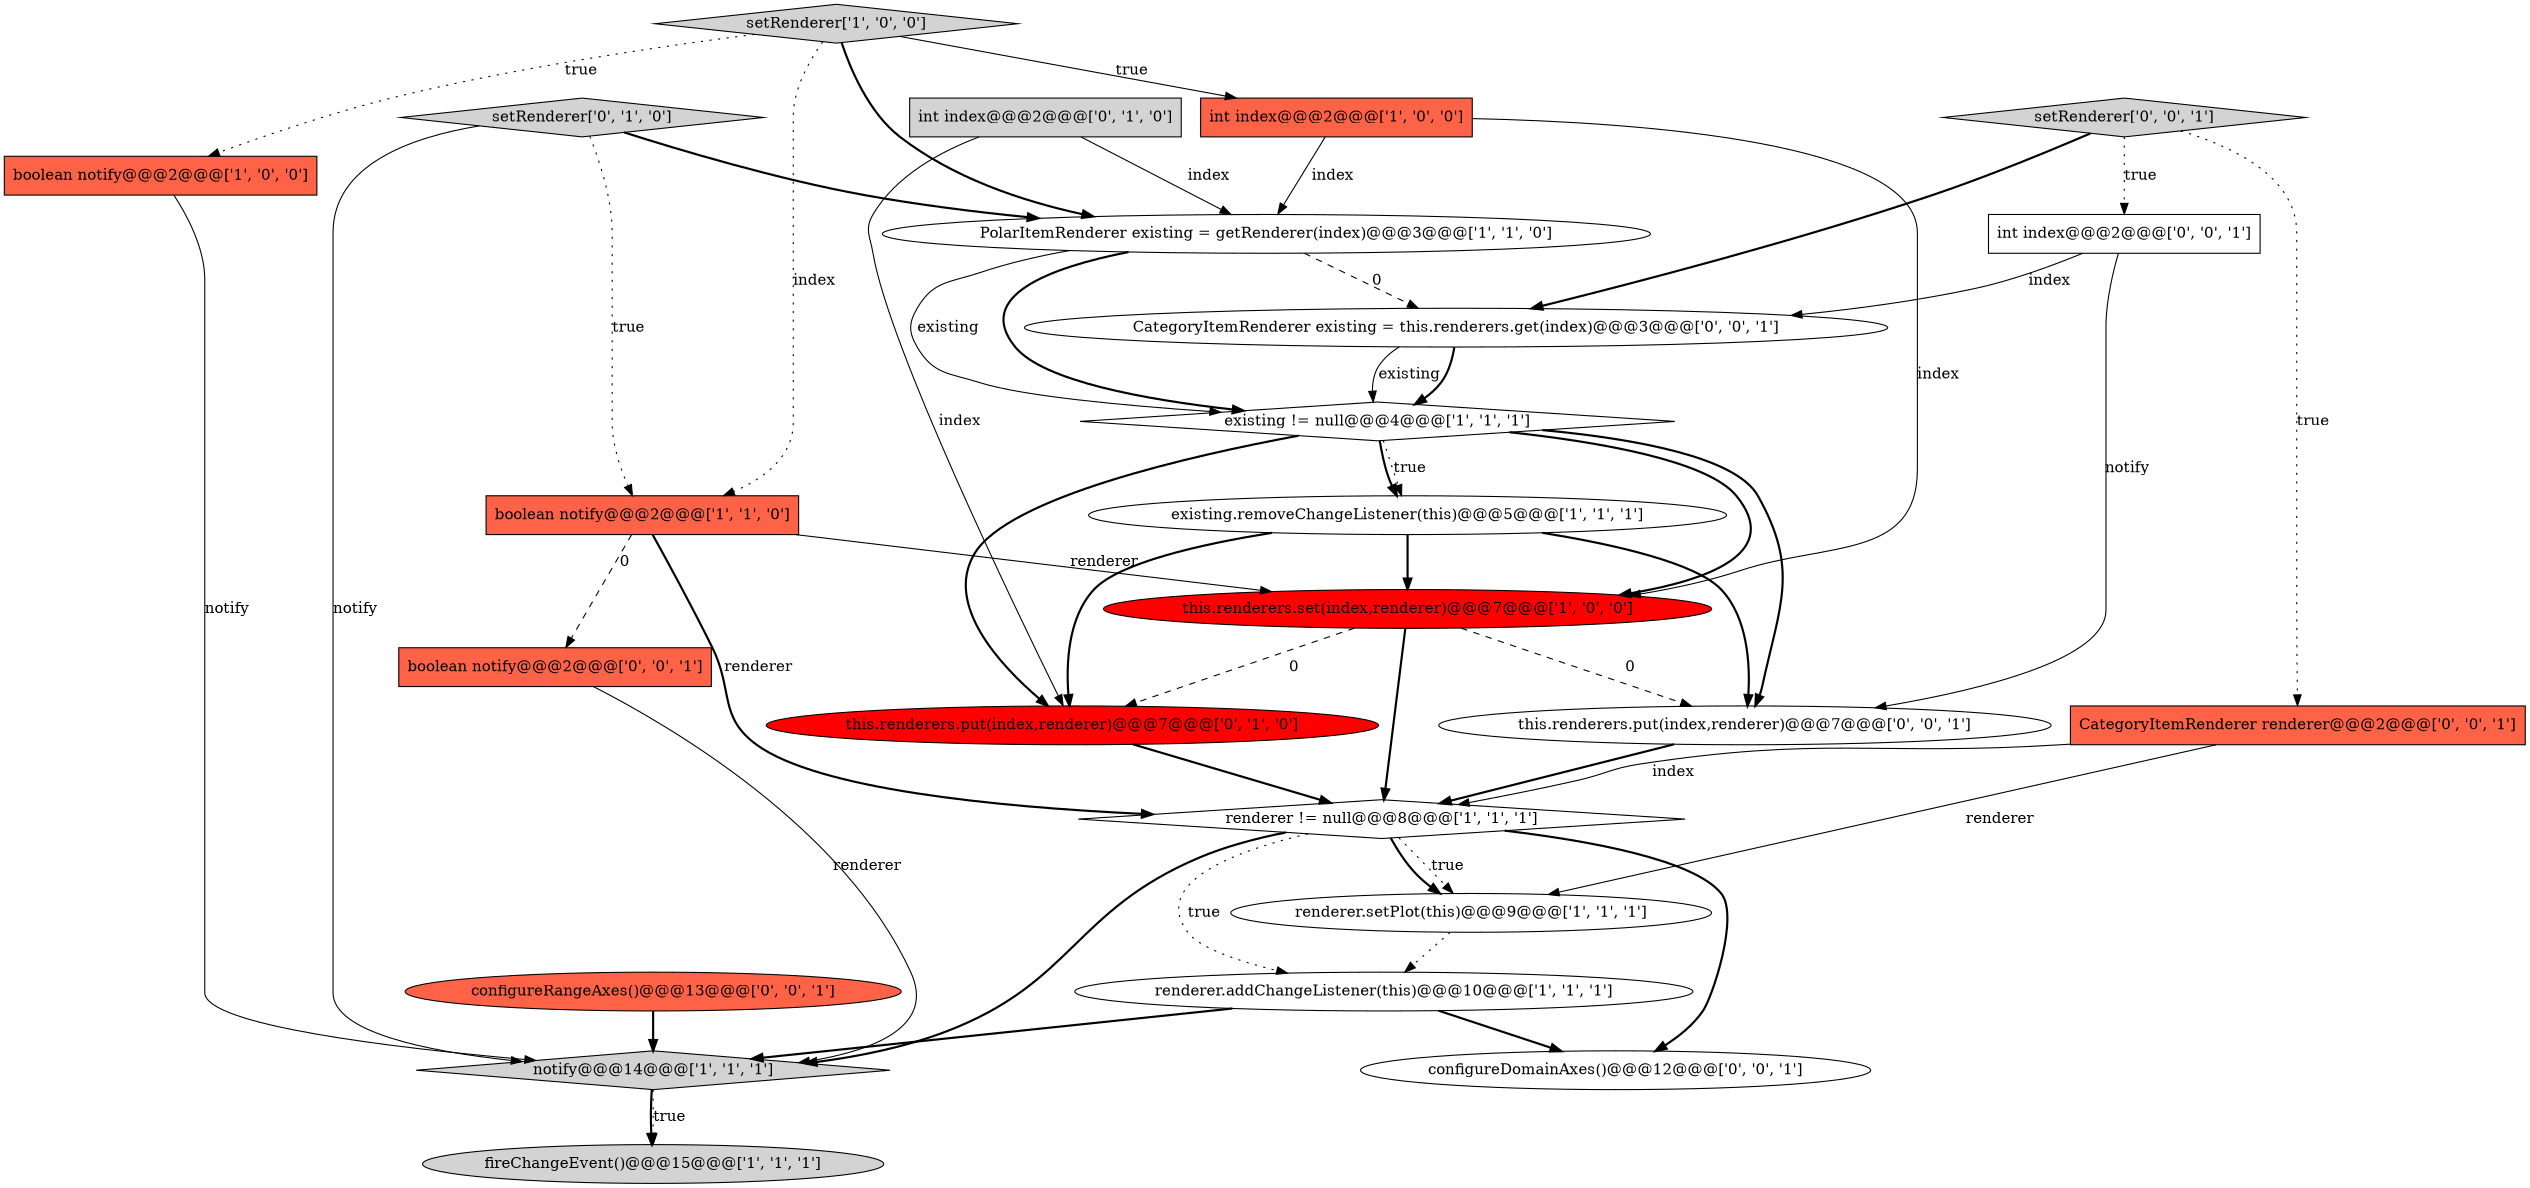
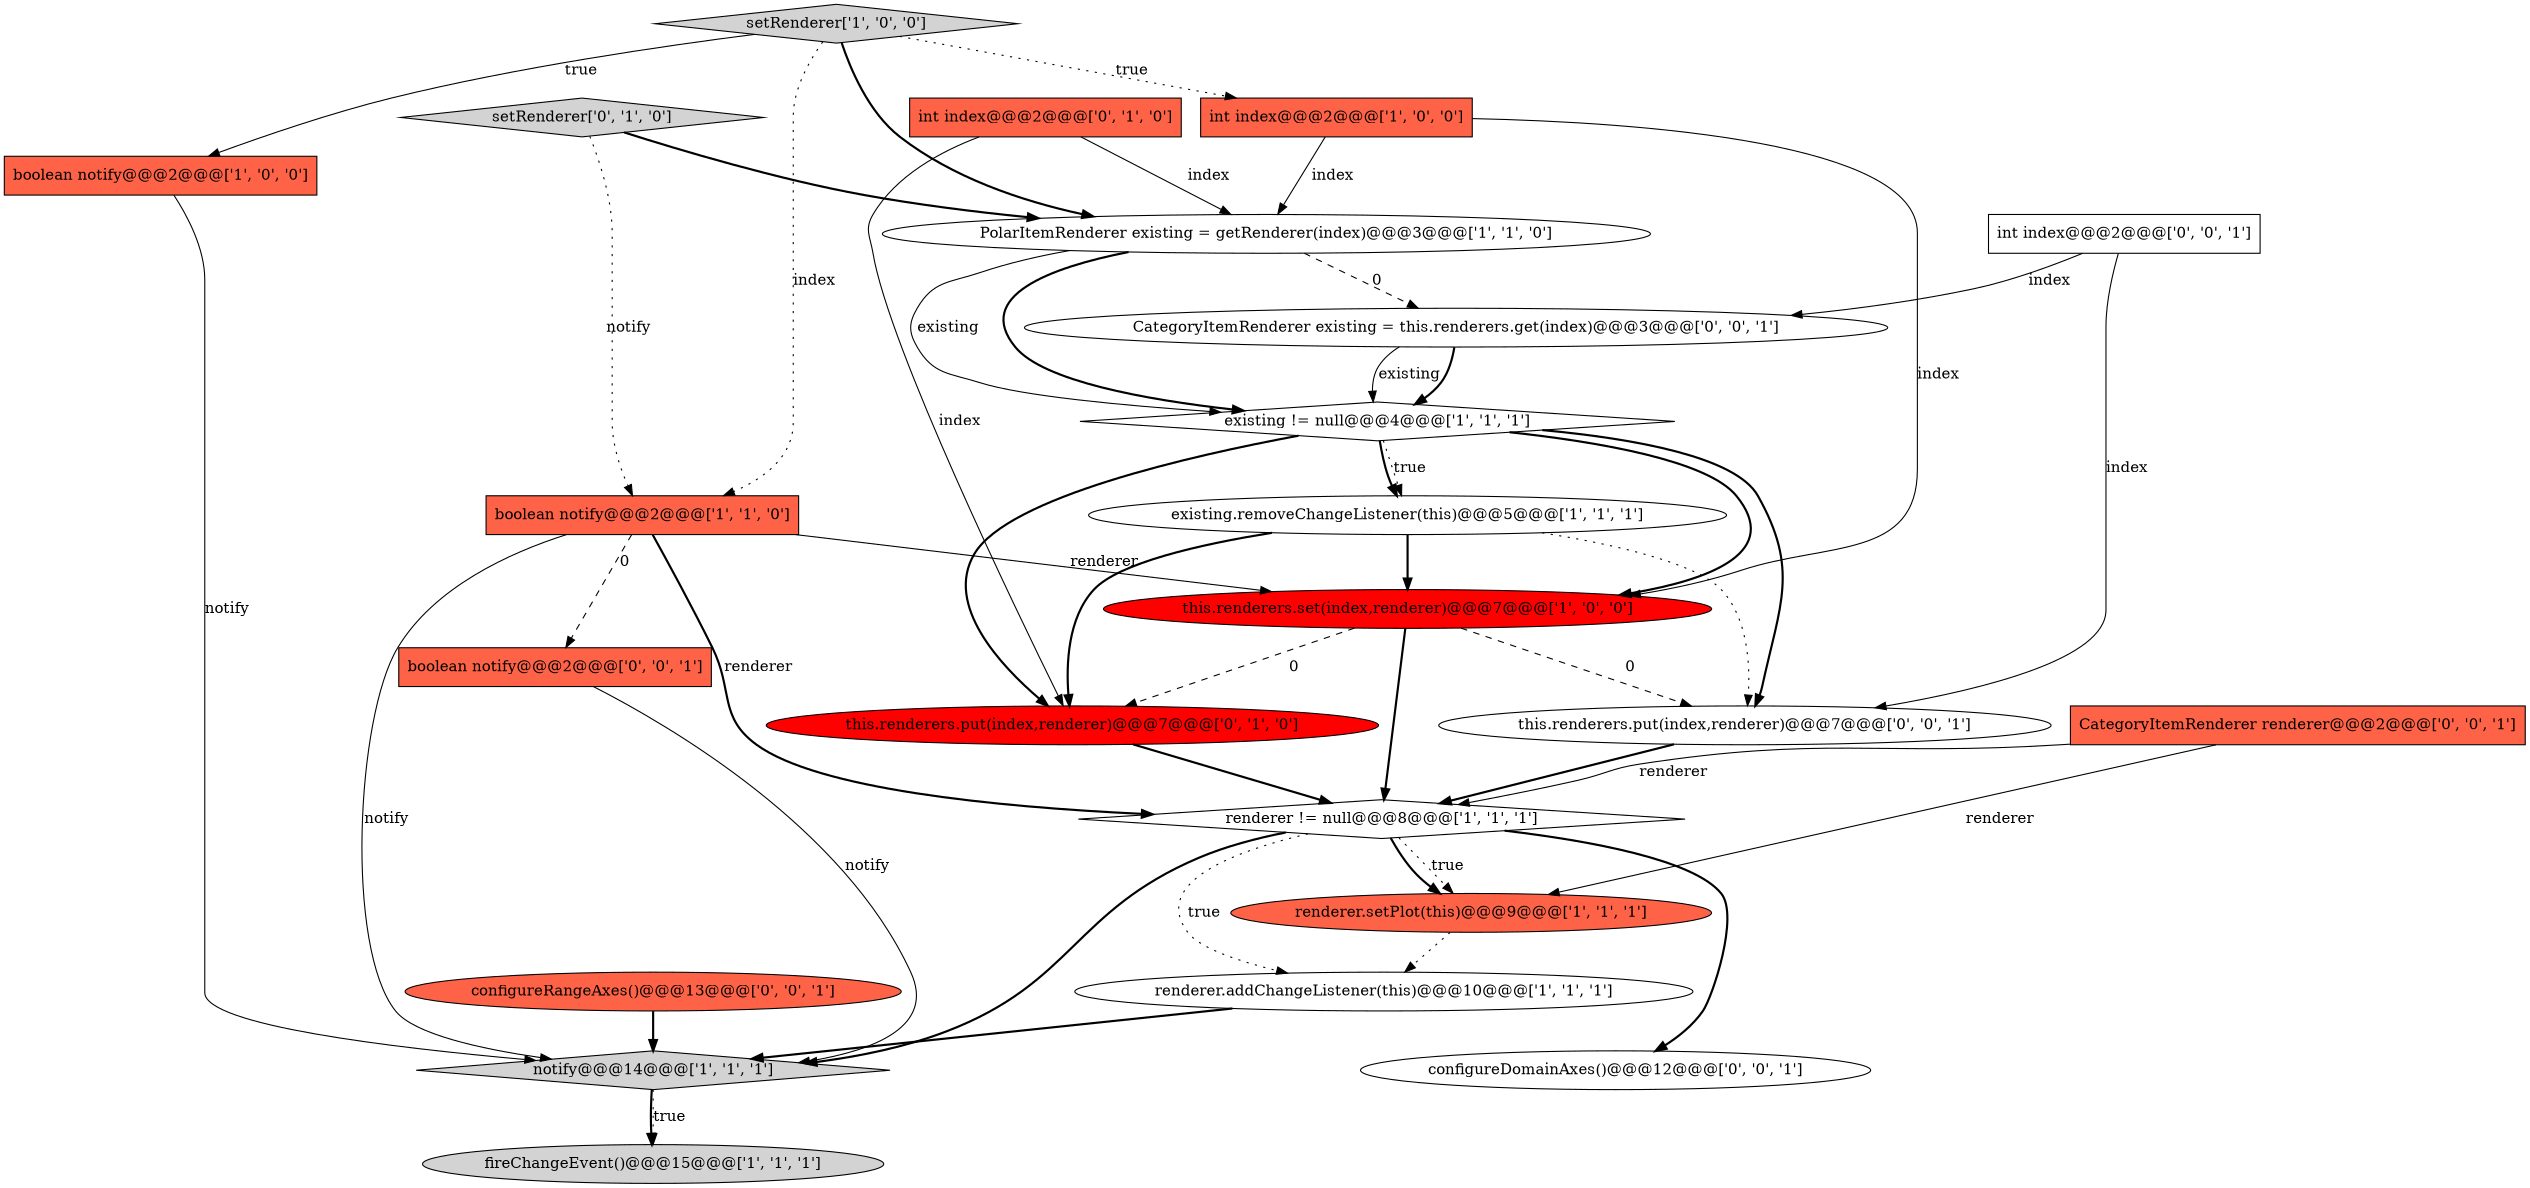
(1063, 66) -> (1063, 66)
(483, 78) -> (483, 78)
(1045, 117) -> (1045, 117)
(2124, 117) -> none
(629, 328) -> (629, 328)
(2128, 468) -> (2128, 468)
(1688, 569) -> (1688, 569)
(333, 614) -> (364, 803)
(1674, 772) -> (1674, 772)
(868, 866) -> (868, 866)
(1471, 913) -> (1471, 913)
(1495, 1029) -> none
